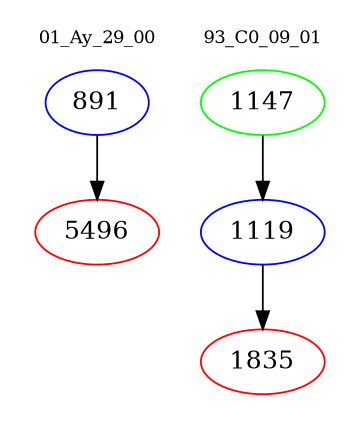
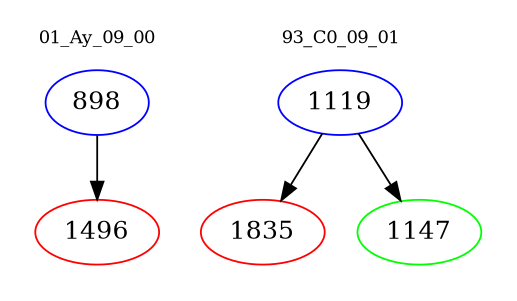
(97, 39) -> (97, 39)
(97, 103) -> (97, 103)
(263, 159) -> (375, 159)
(97, 232) -> (97, 232)
